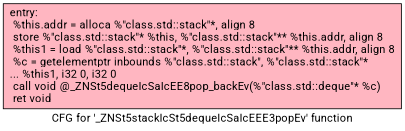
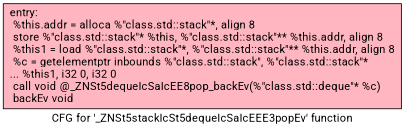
(31, 99) -> (42, 99)
